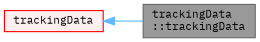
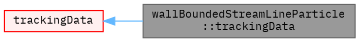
(199, 21) -> (249, 21)
